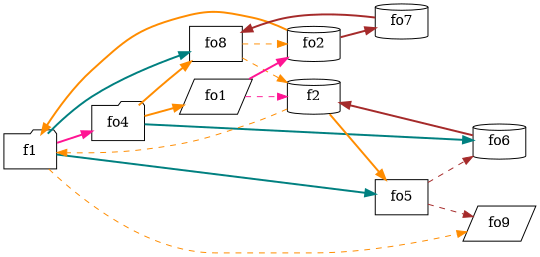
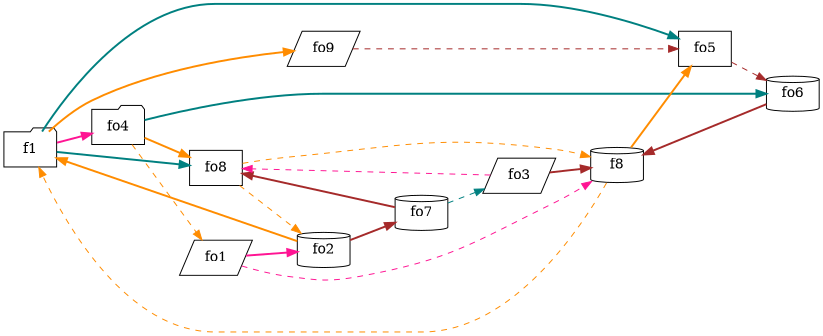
(314, 97) -> (617, 165)
(159, 112) -> (164, 188)
none -> (519, 176)
(446, 209) -> (511, 49)
(242, 253) -> (160, 75)
